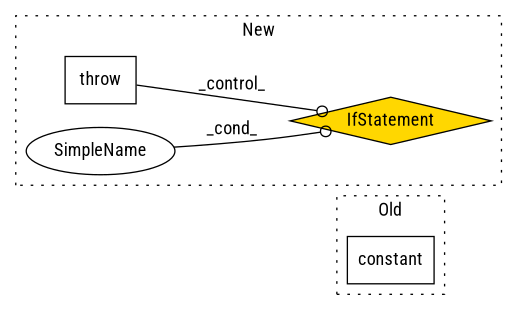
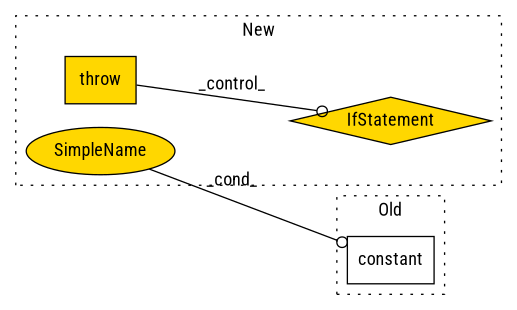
(101, 80) -> (101, 80)
(247, 141) -> (243, 205)
(101, 151) -> (101, 151)
